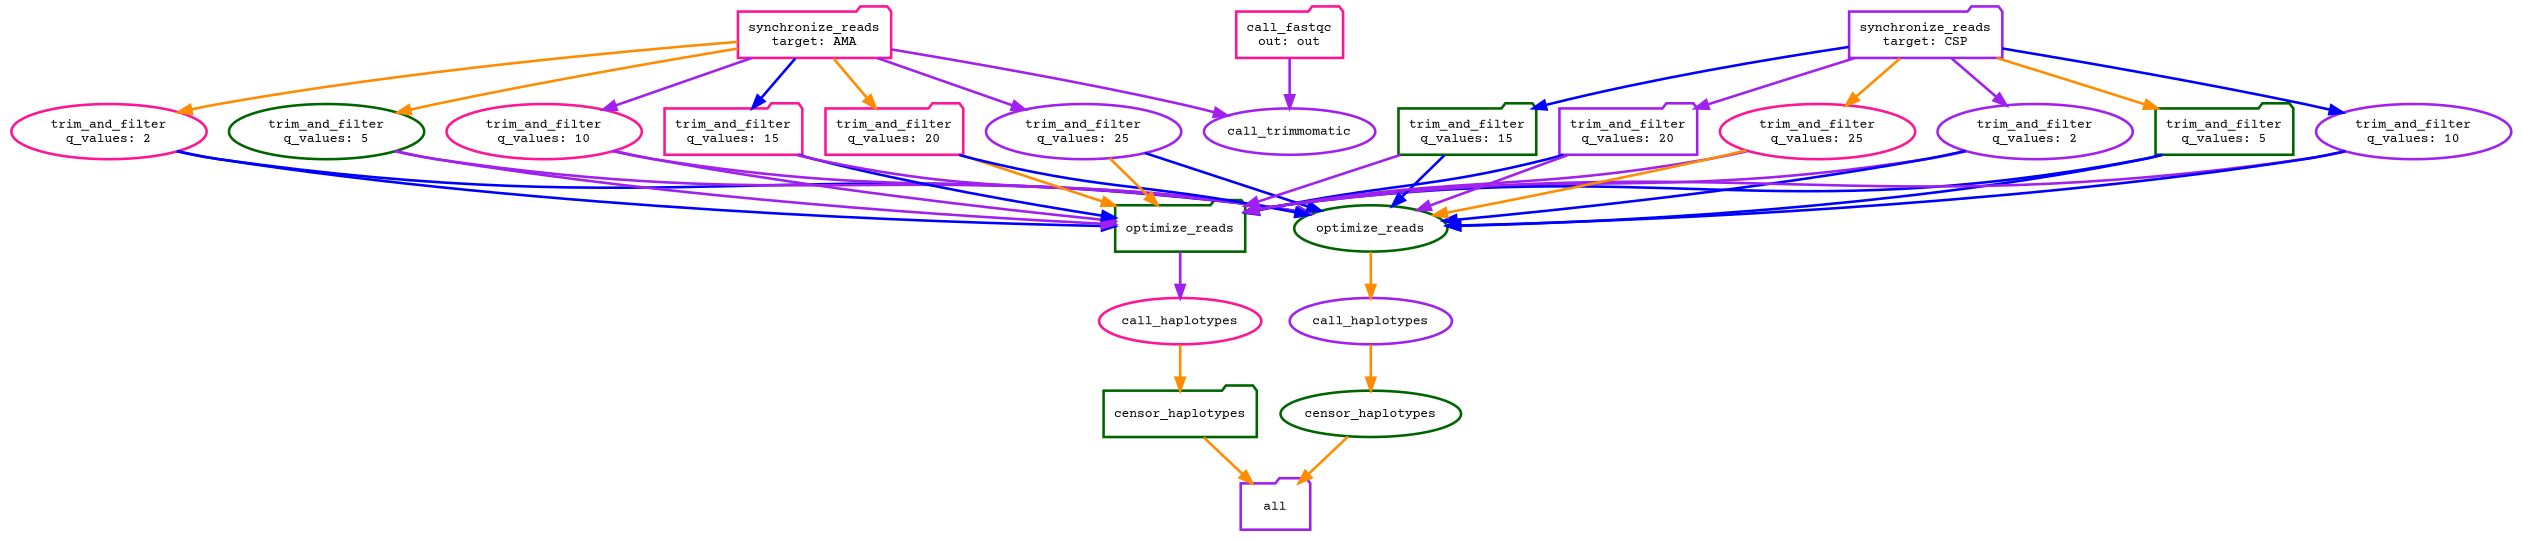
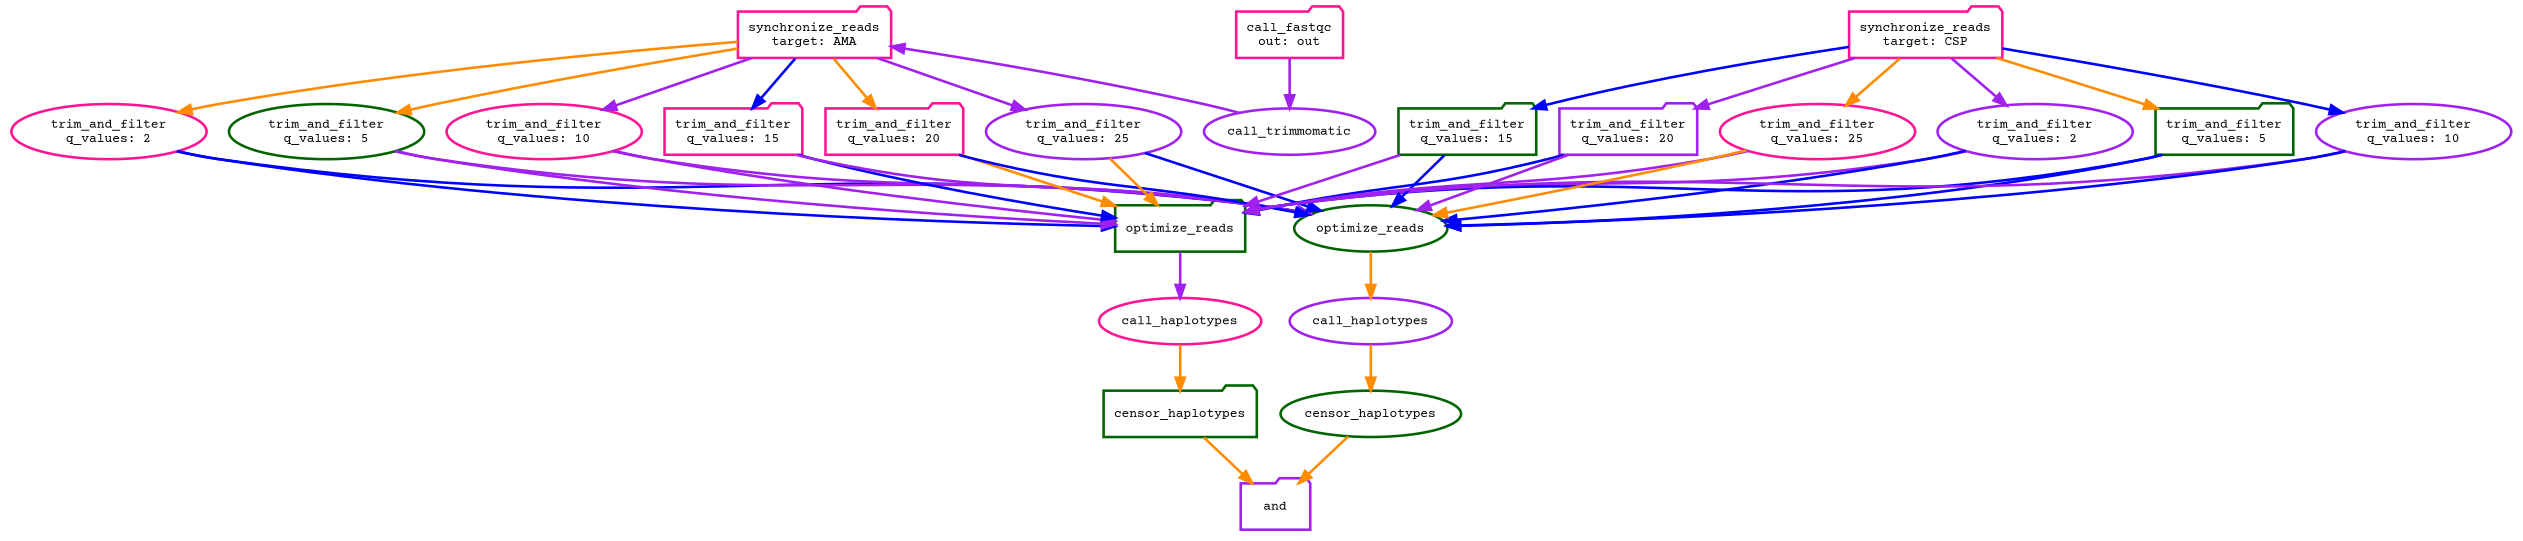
(1926, 35) -> (1926, 35)
(1053, 78) -> (1072, 77)
(1275, 507) -> (1275, 507)
